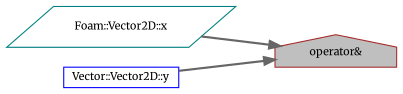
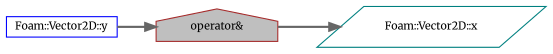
(235, 41) -> (304, 27)
(121, 77) -> (62, 27)
